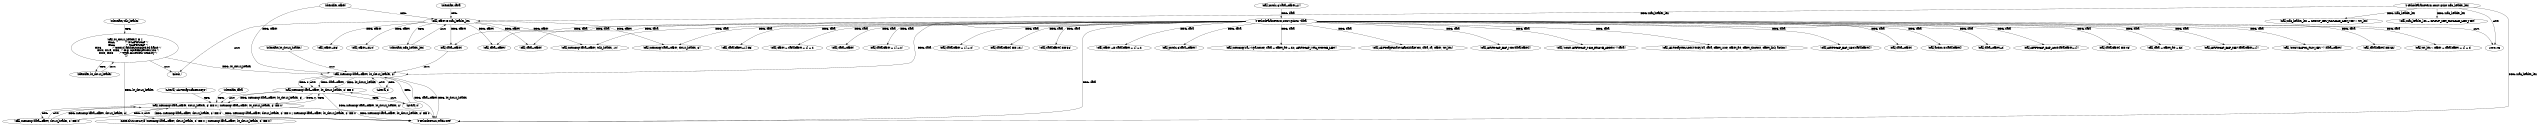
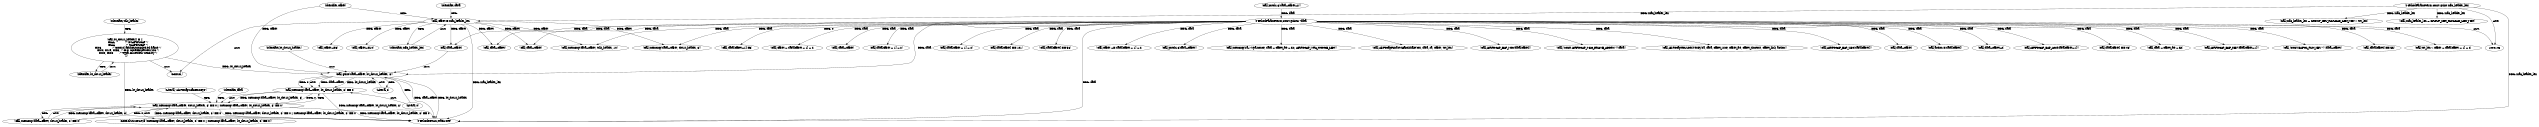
(829, 29) -> (829, 29)
(177, 75) -> (177, 75)
(364, 75) -> (364, 75)
none -> (473, 77)
(369, 99) -> none
